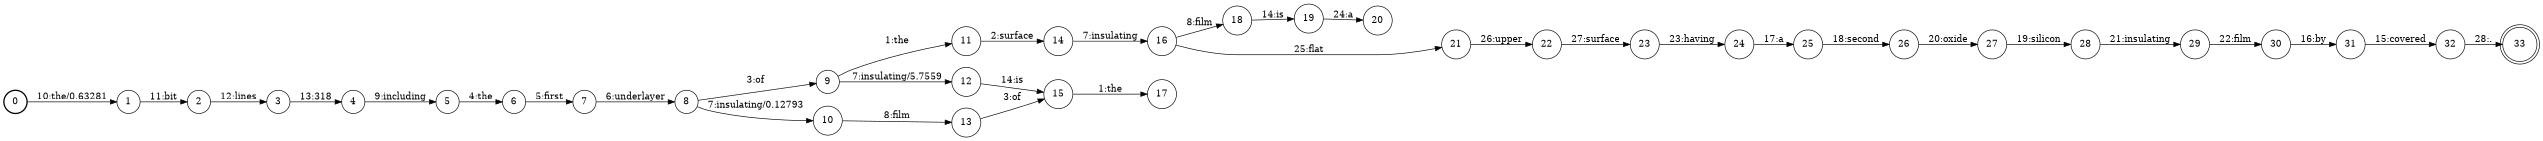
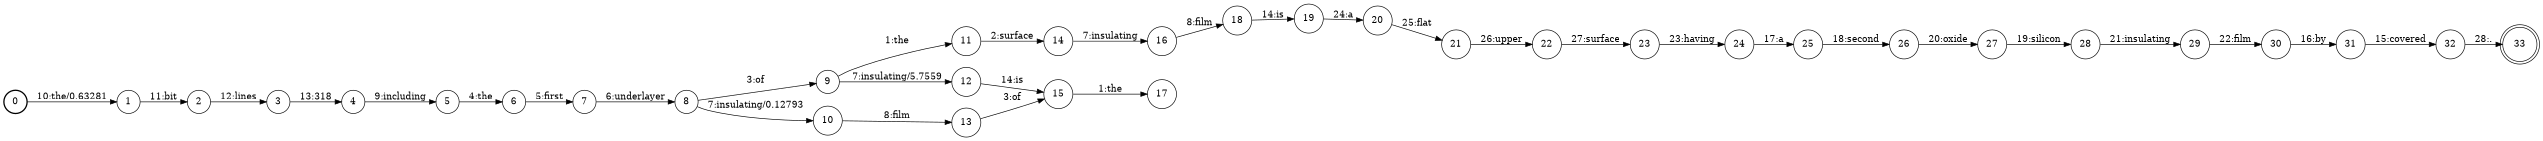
(1305, 55) -> (1414, 31)
